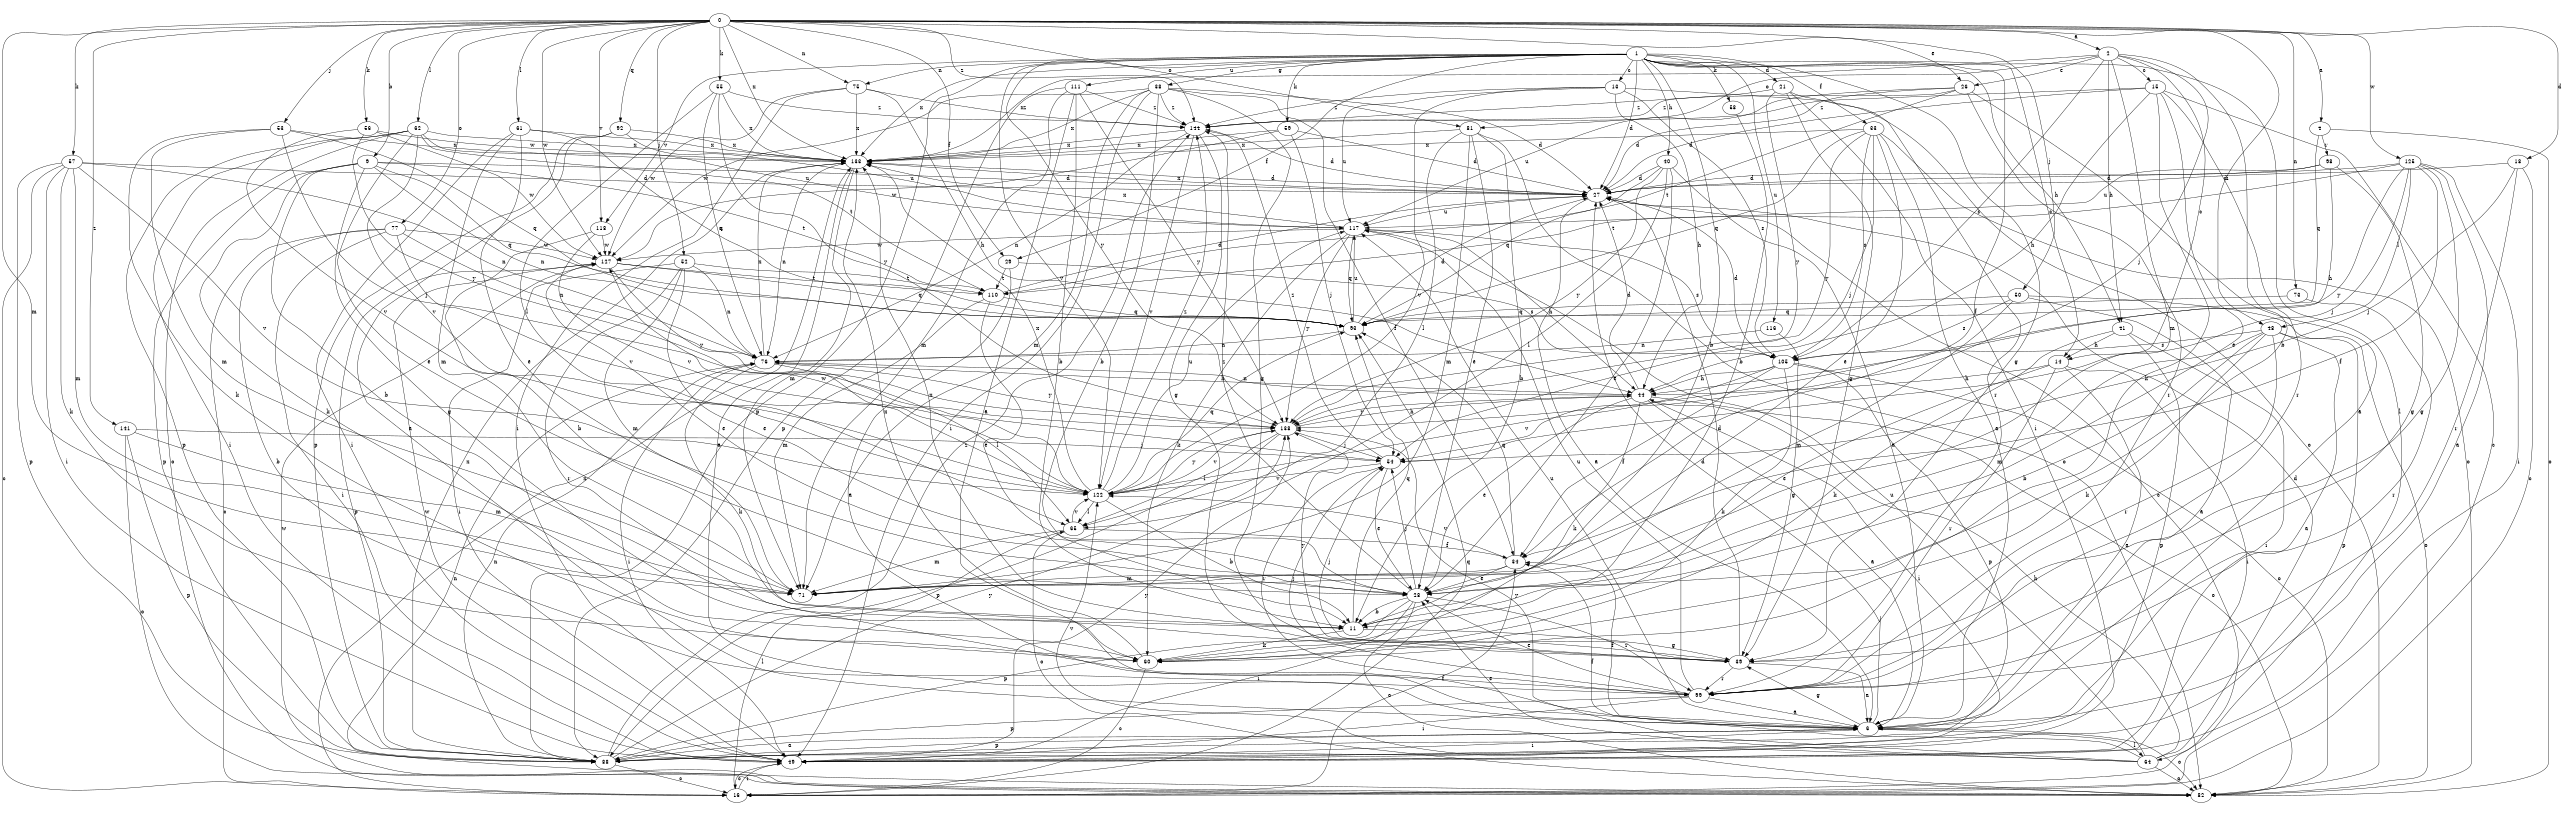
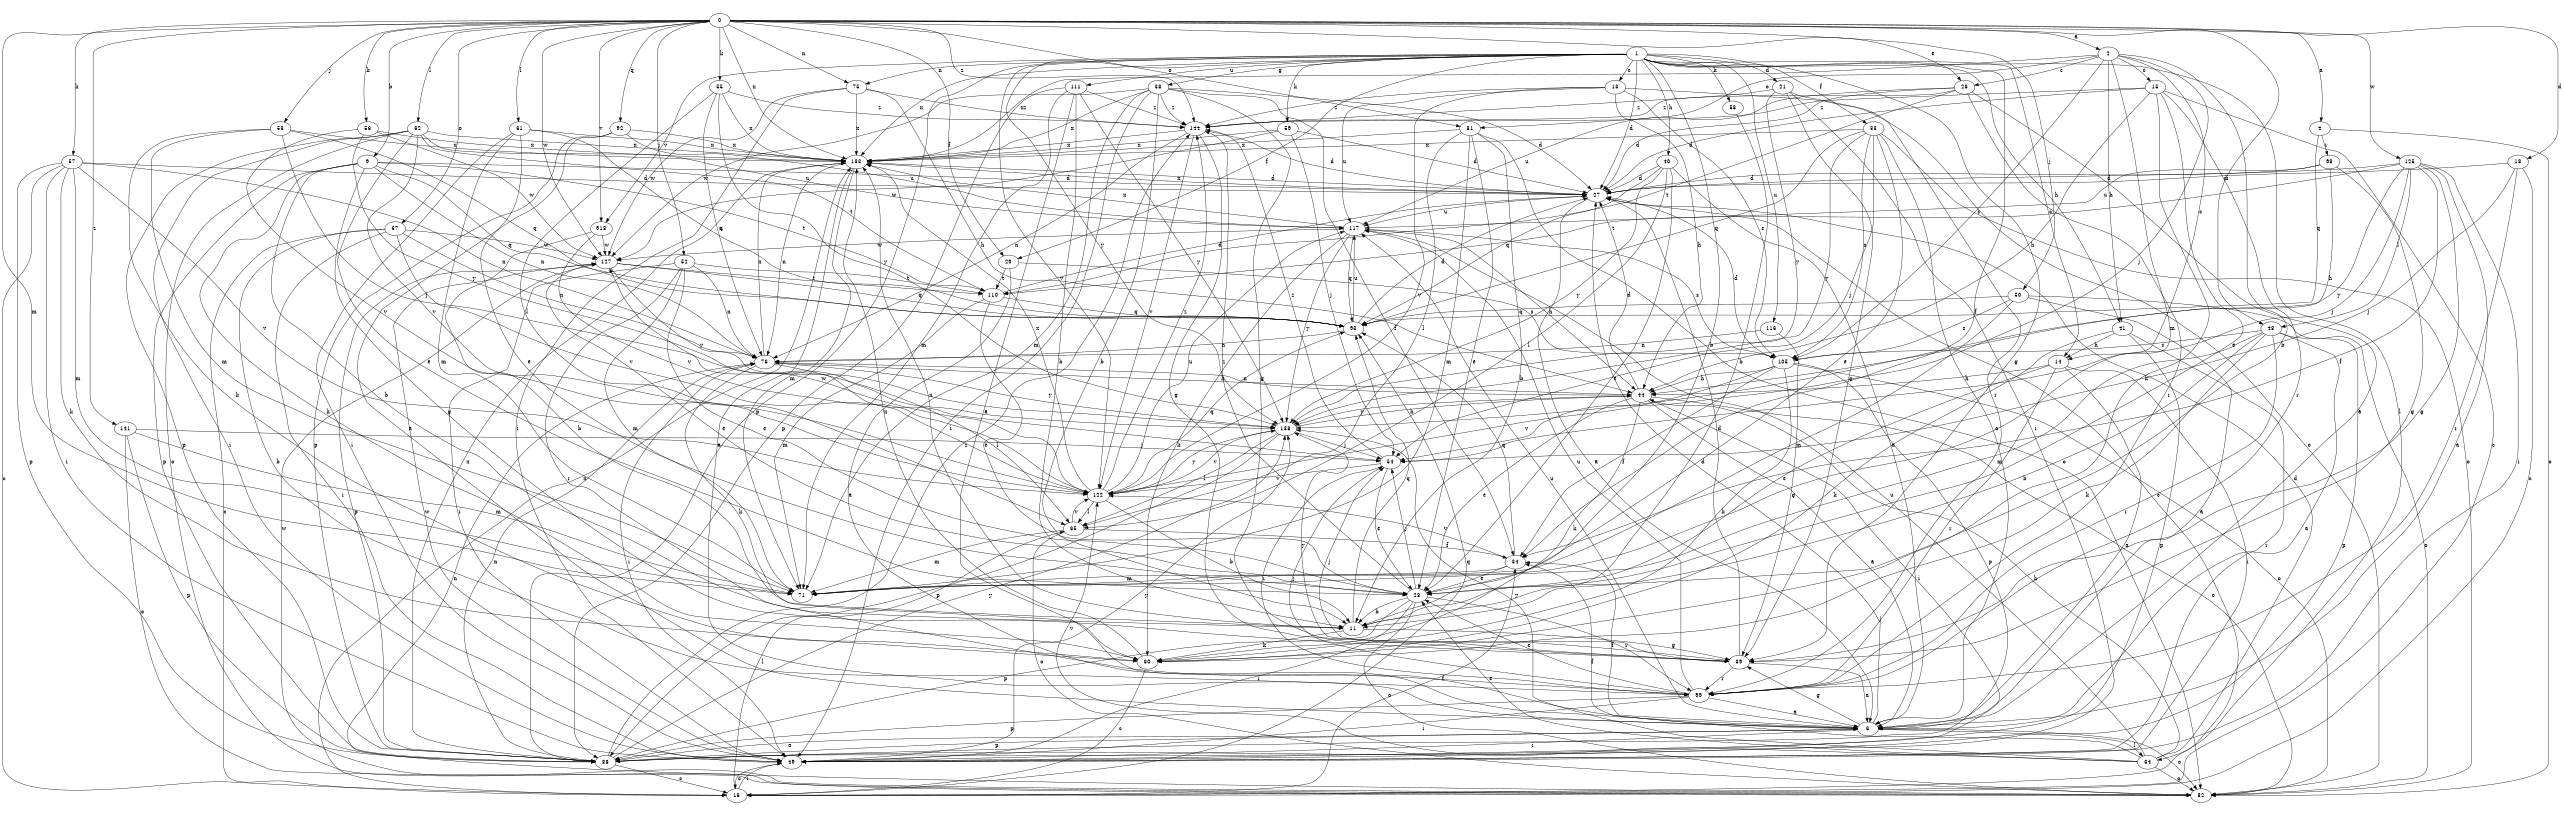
(533, 145) -> (533, 145)
(395, 229) -> (395, 229)
(601, 229) -> (601, 229)
(2297, 295) -> none
